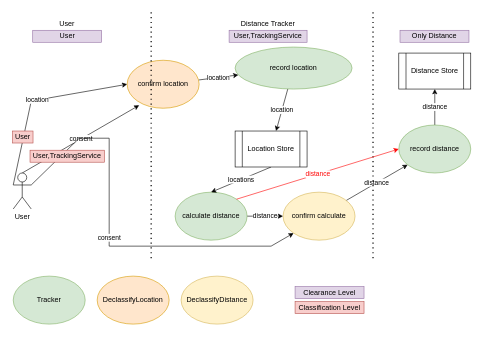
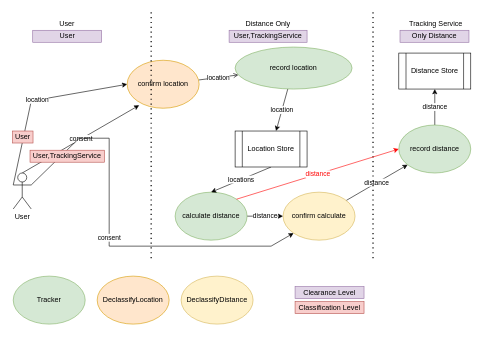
(268, 24) -> (268, 24)
none -> (436, 24)
(232, 76) -> (234, 76)
